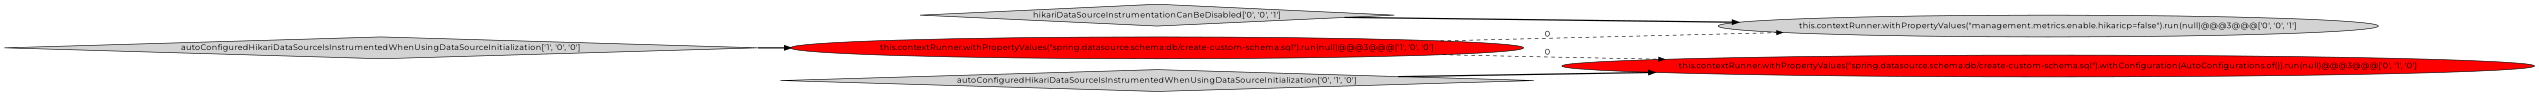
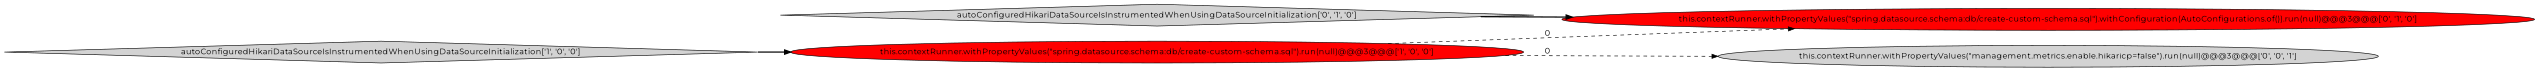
(1157, 15) -> none
